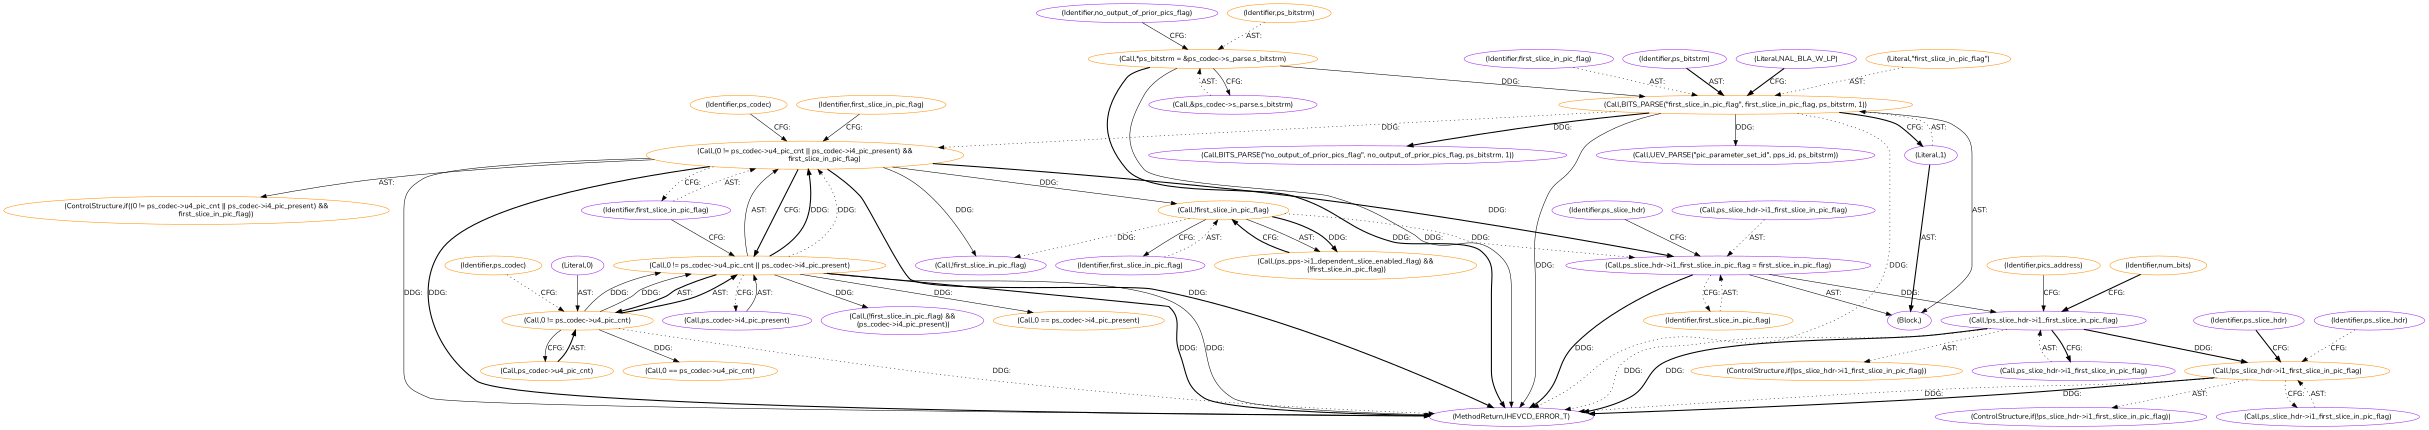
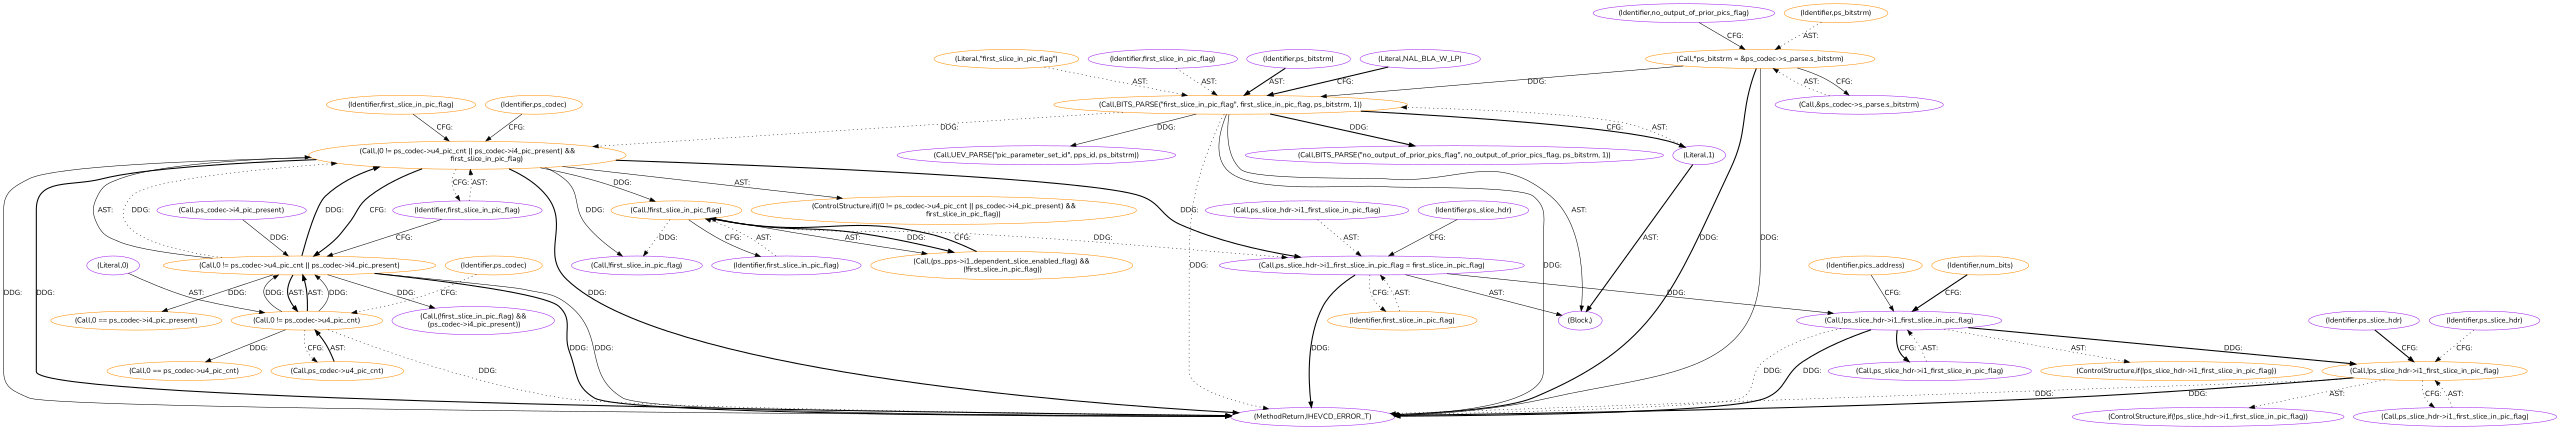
(737, 290) -> none
(766, 293) -> (280, 238)
(550, 341) -> (305, 346)
